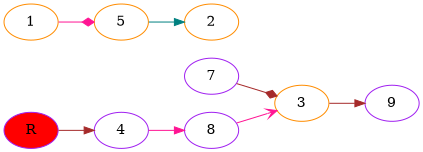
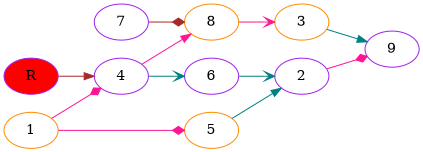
(212, 22) -> (302, 76)
none -> (341, 64)
none -> (212, 76)
(251, 88) -> (161, 22)
(342, 103) -> (342, 34)
none -> (71, 107)
(212, 130) -> (212, 22)
